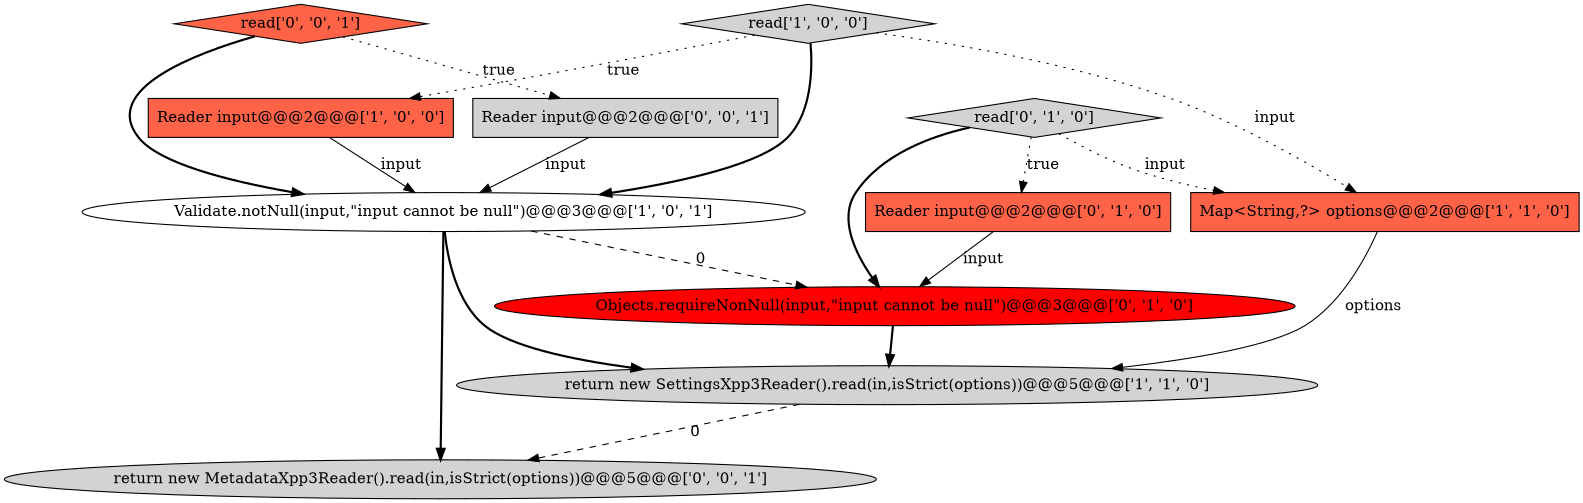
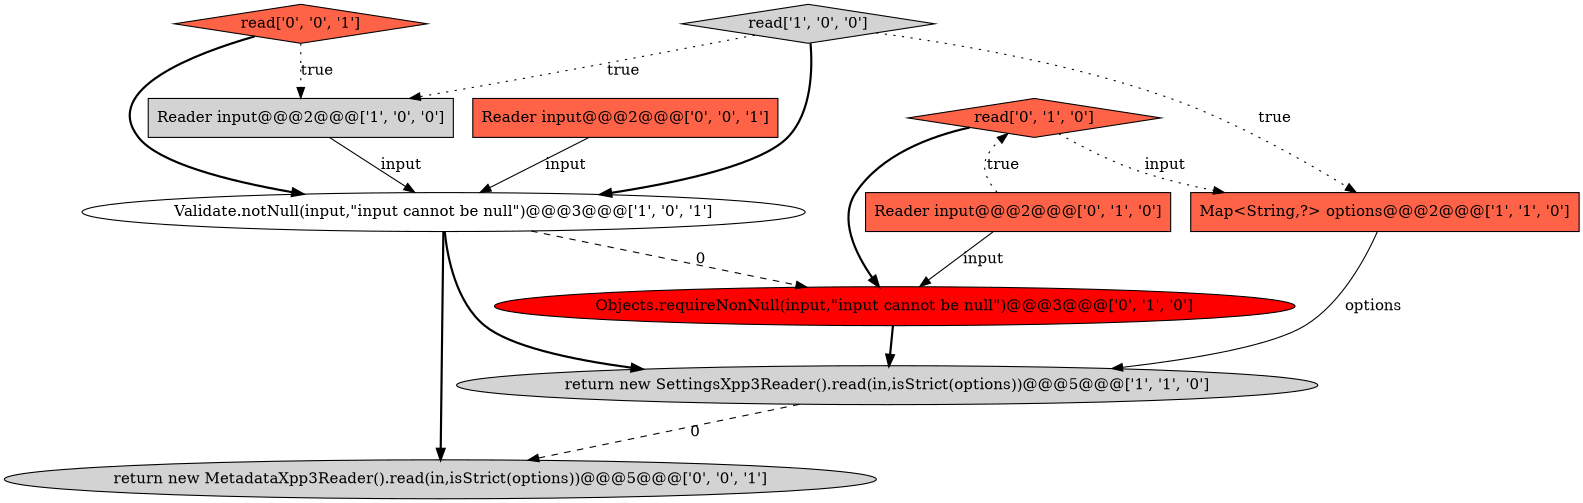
(446, 66) -> (301, 65)
(301, 118) -> (301, 118)
(625, 118) -> (625, 118)
(1034, 118) -> (1034, 118)
(1275, 118) -> (1275, 118)
(1027, 159) -> (985, 166)
